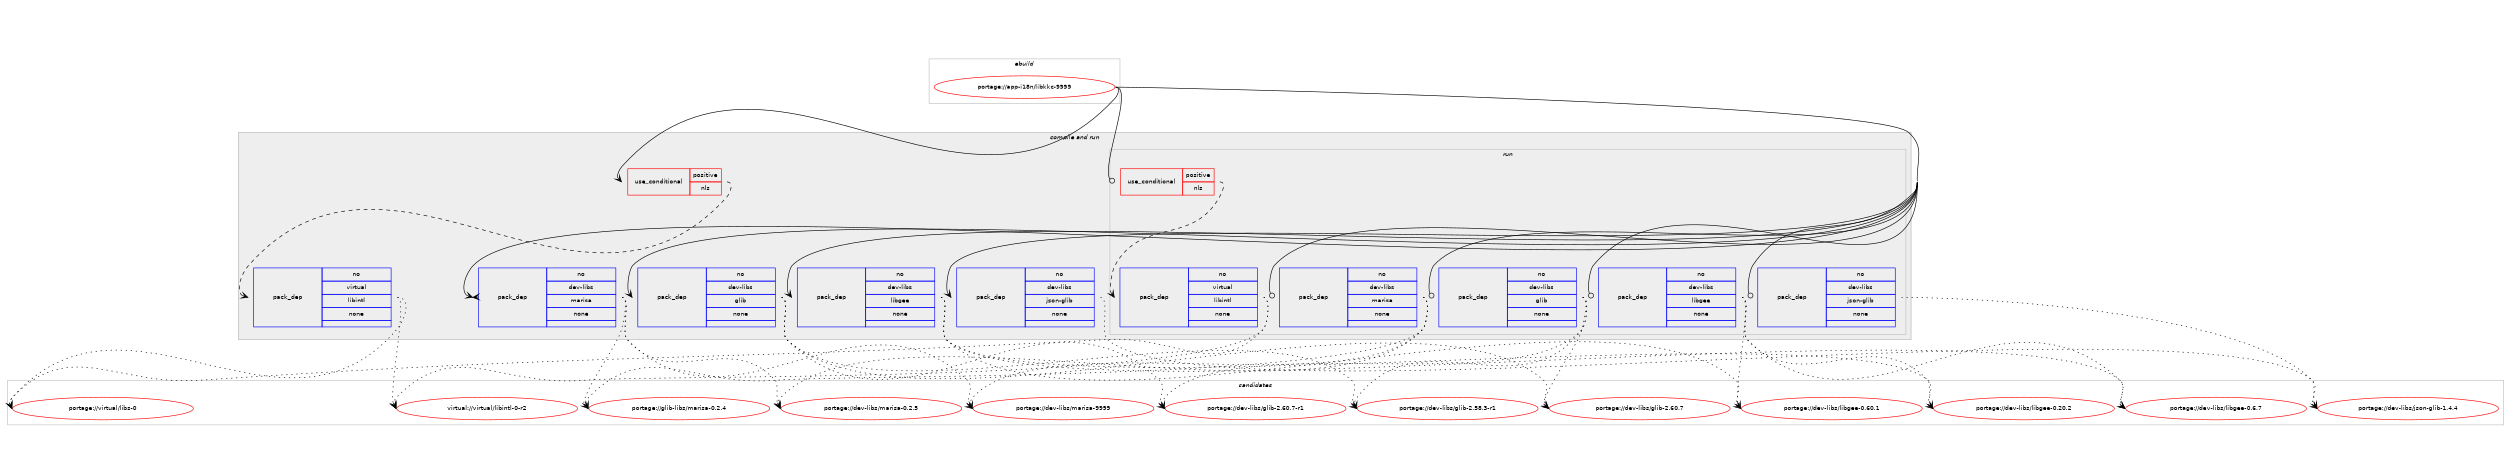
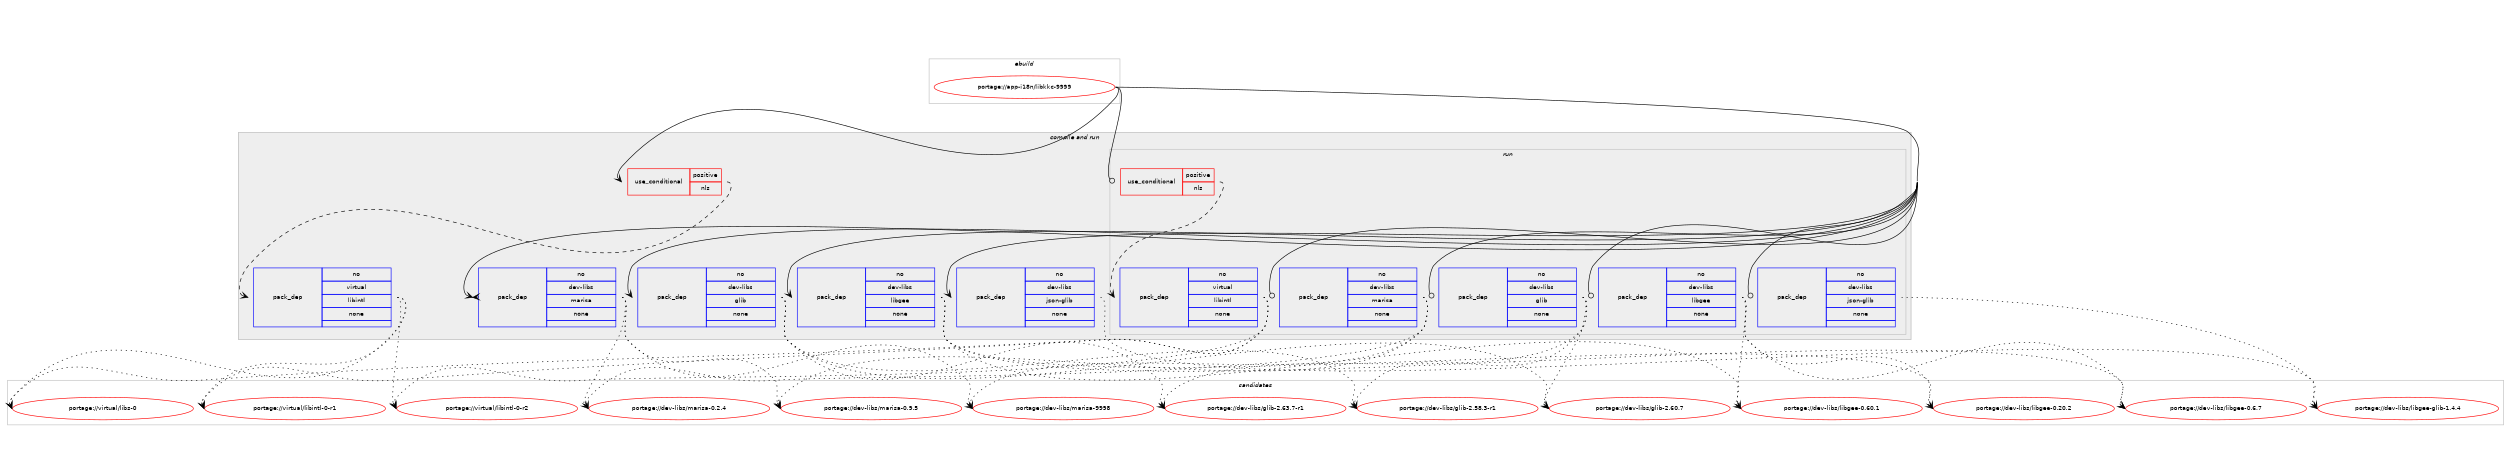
none -> (295, 409)
(487, 409) -> (487, 409)
(679, 409) -> (679, 409)
(871, 409) -> (871, 409)
(1063, 409) -> (1063, 409)
(1256, 409) -> (1256, 409)
(2408, 409) -> (2408, 409)
